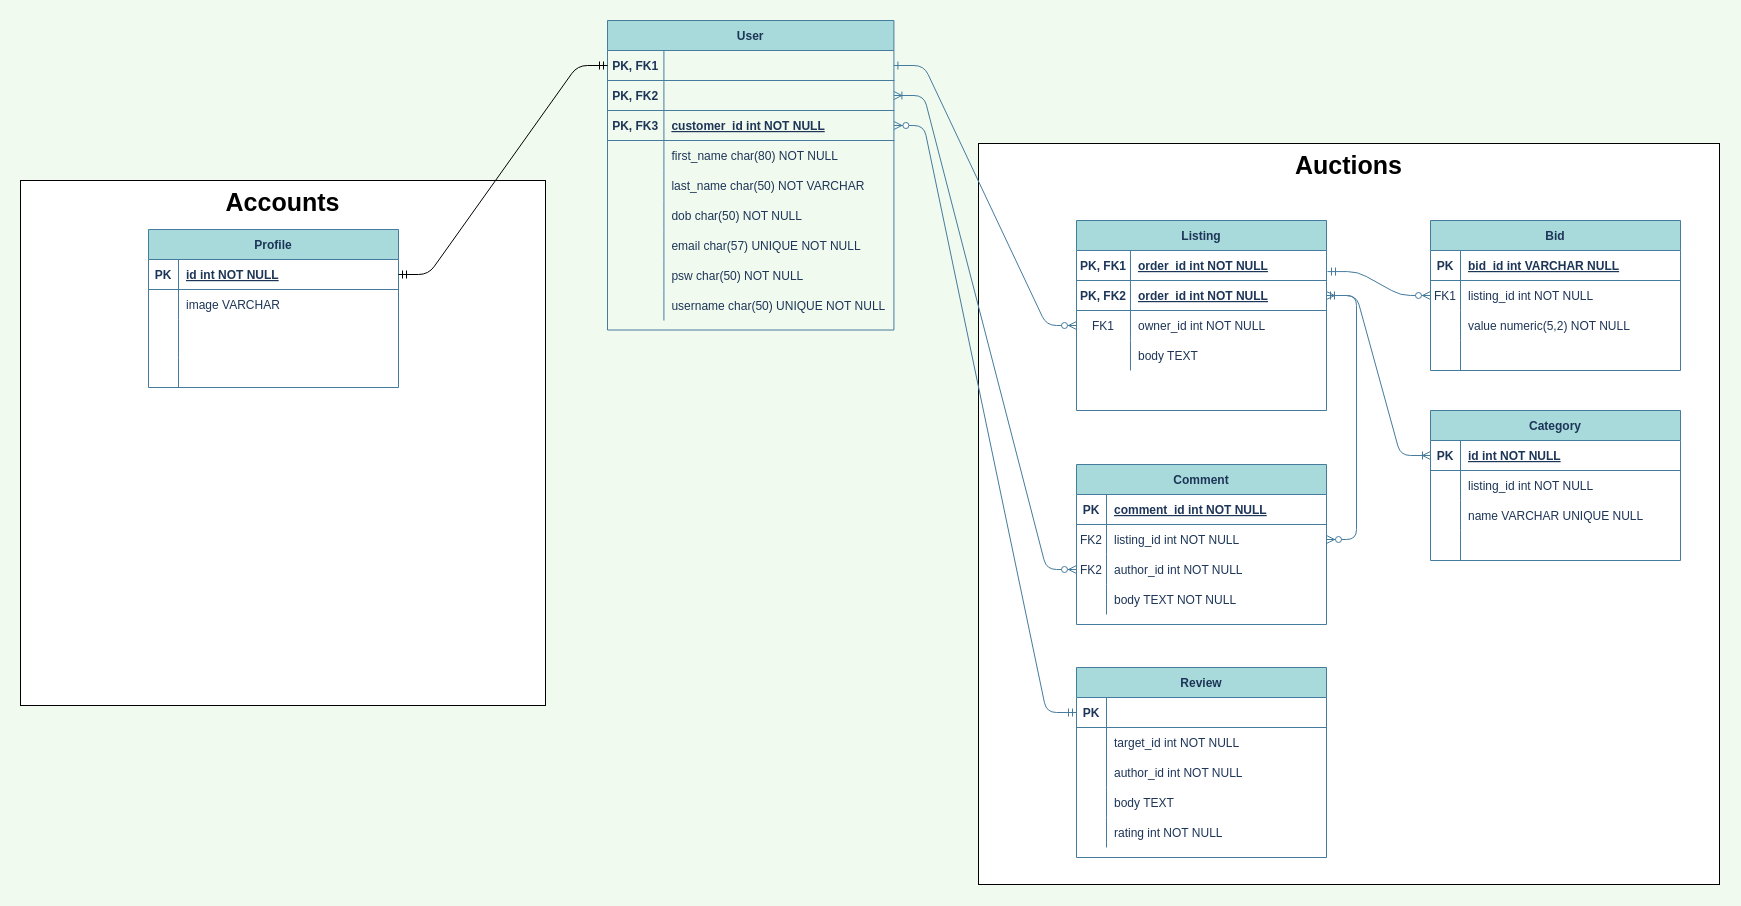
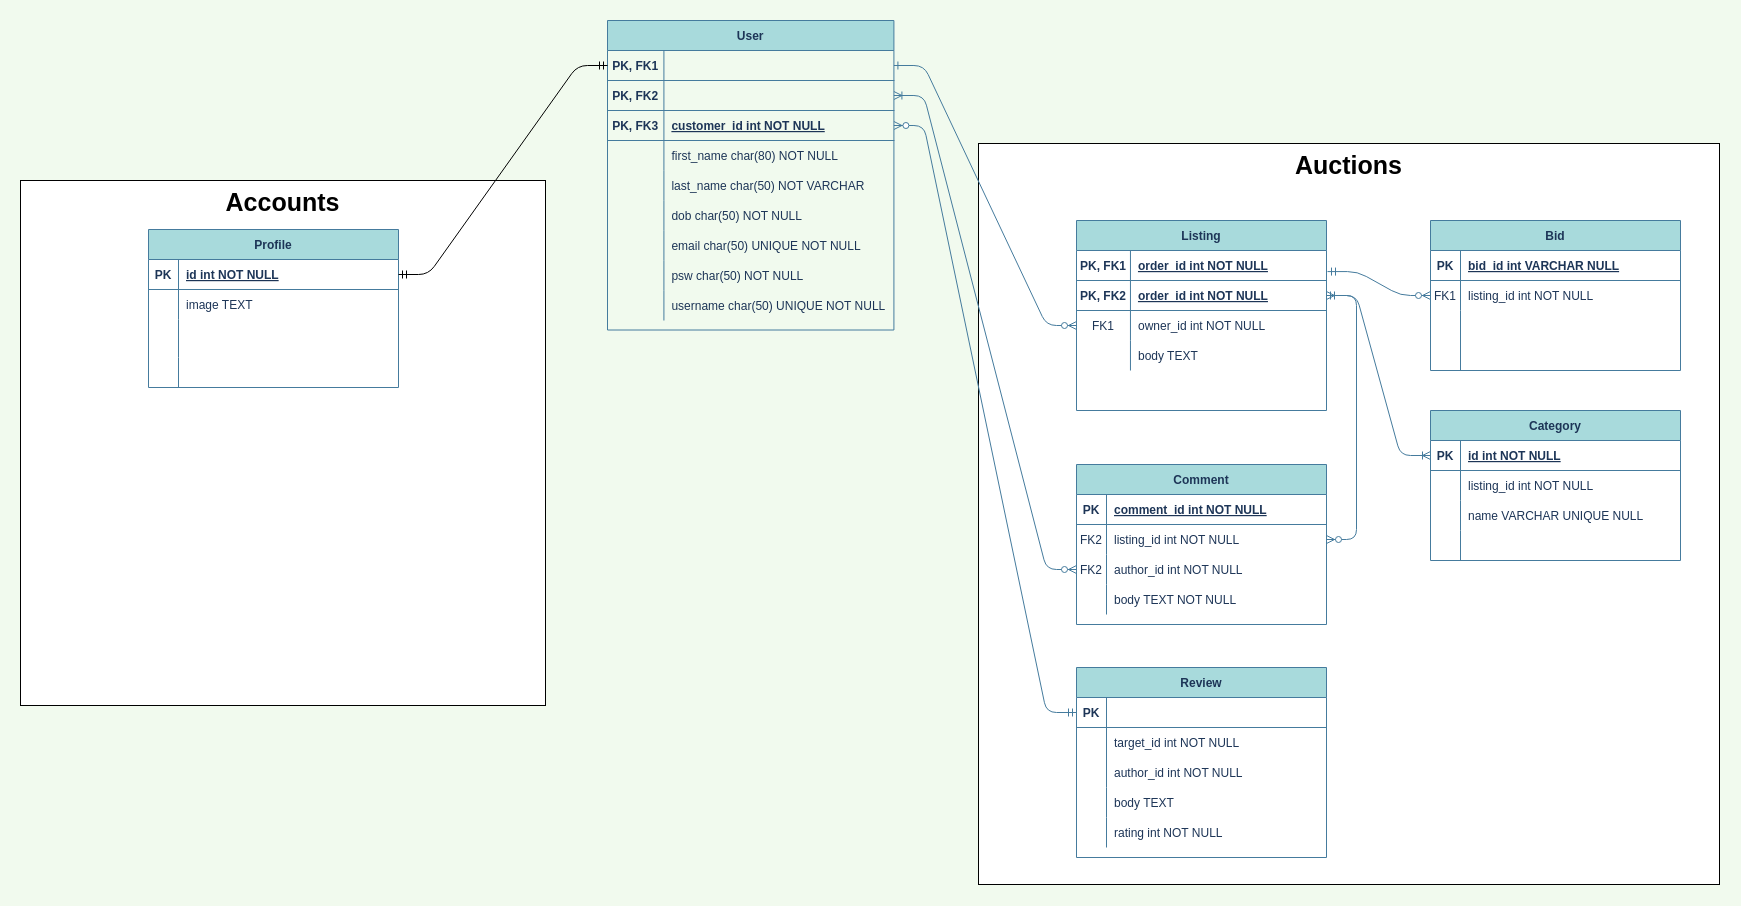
(763, 246) -> (763, 246)
(227, 305) -> (216, 305)
(1571, 326) -> none
